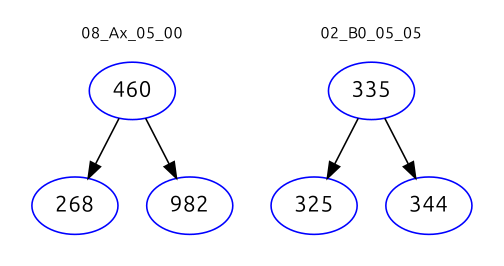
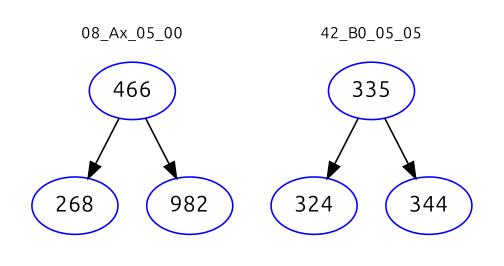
(372, 34) -> (372, 34)
(132, 91) -> (132, 91)
(314, 206) -> (314, 206)
